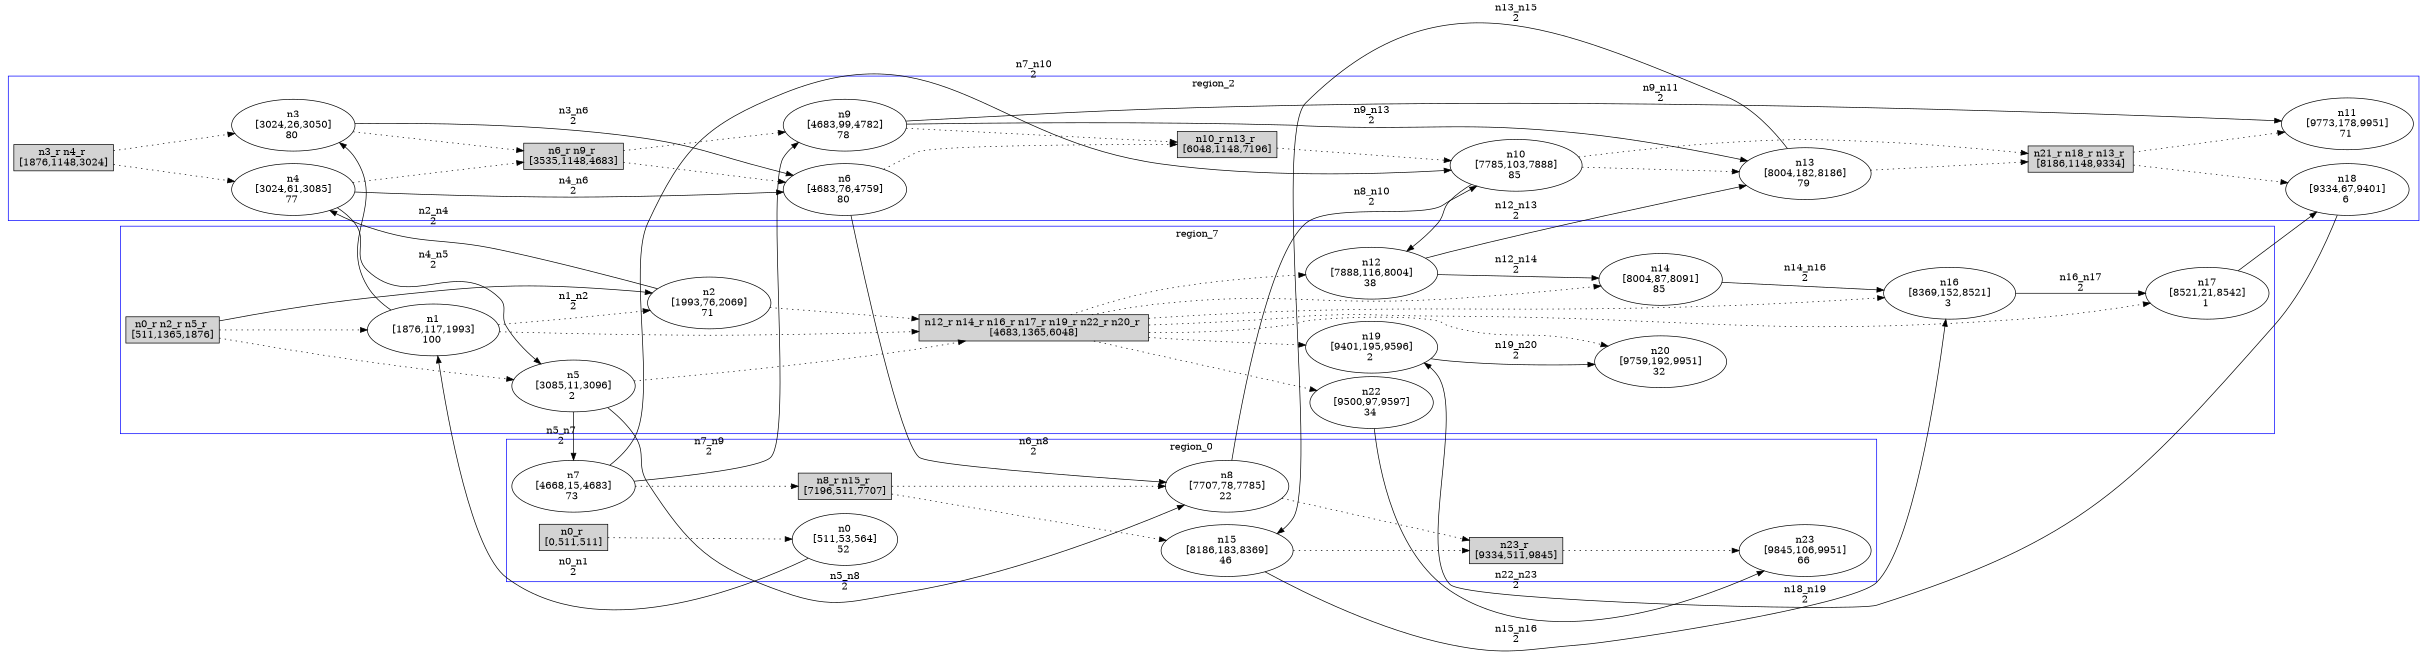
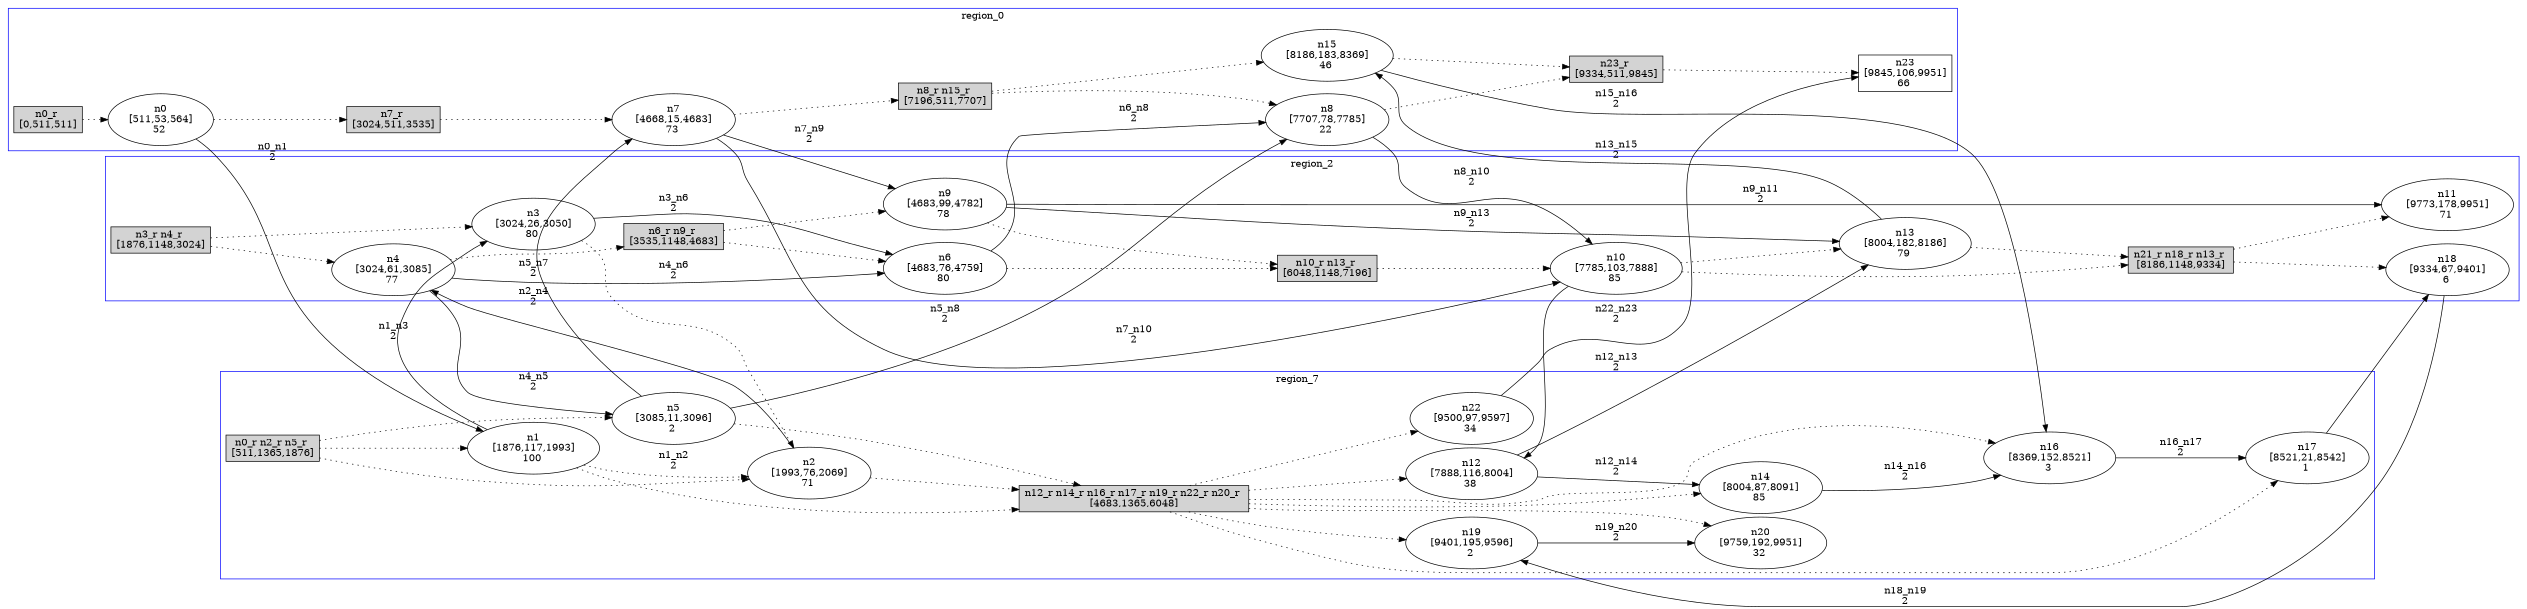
none -> (393, 120)
(435, 141) -> (693, 327)
(431, 291) -> (530, 484)
(1805, 551) -> (1905, 73)
